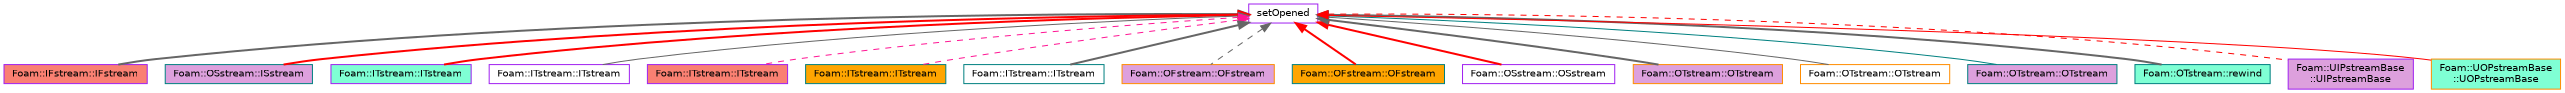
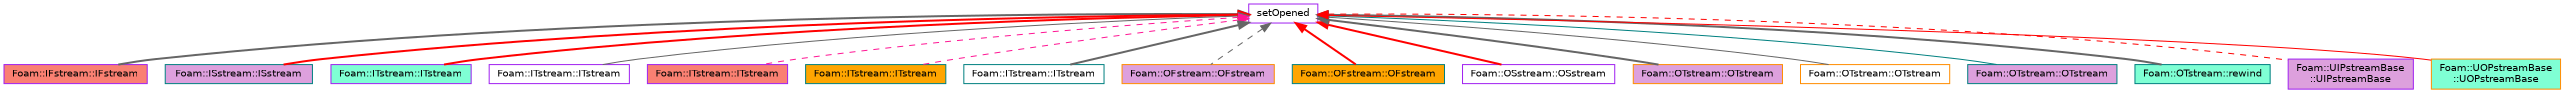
(239, 74) -> (239, 74)
